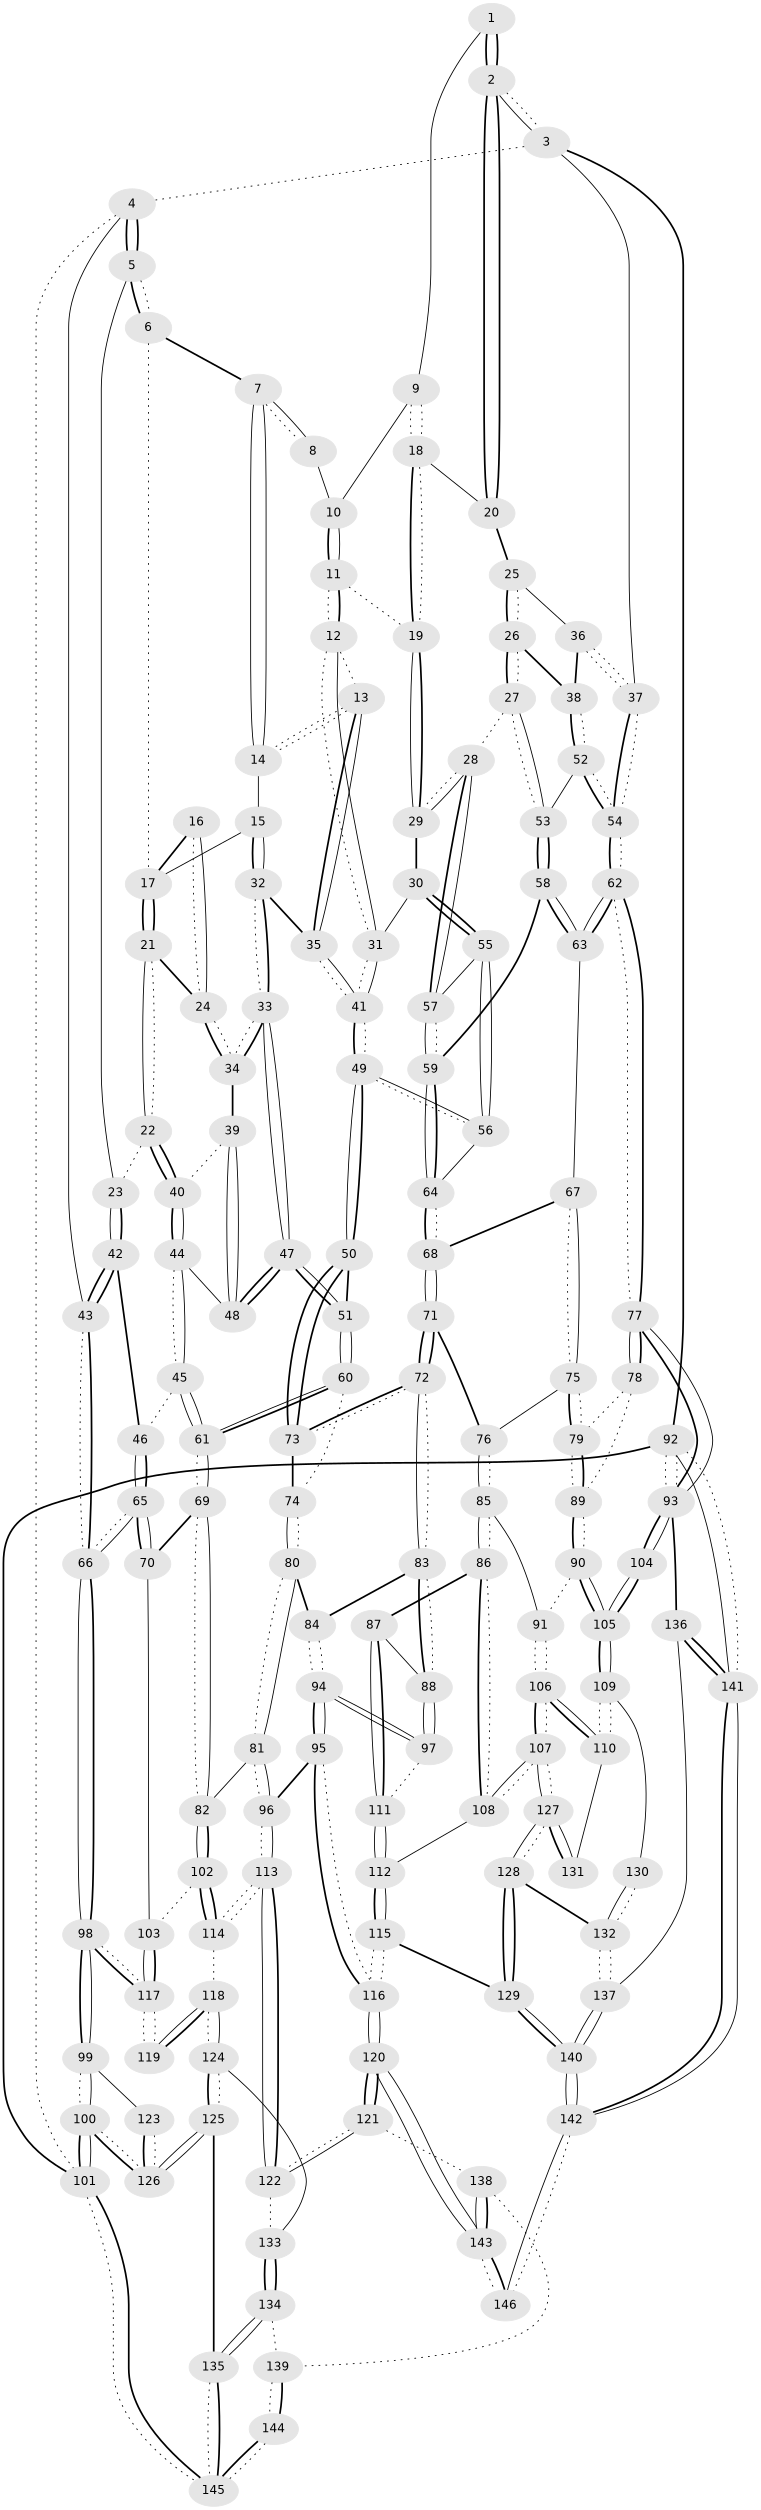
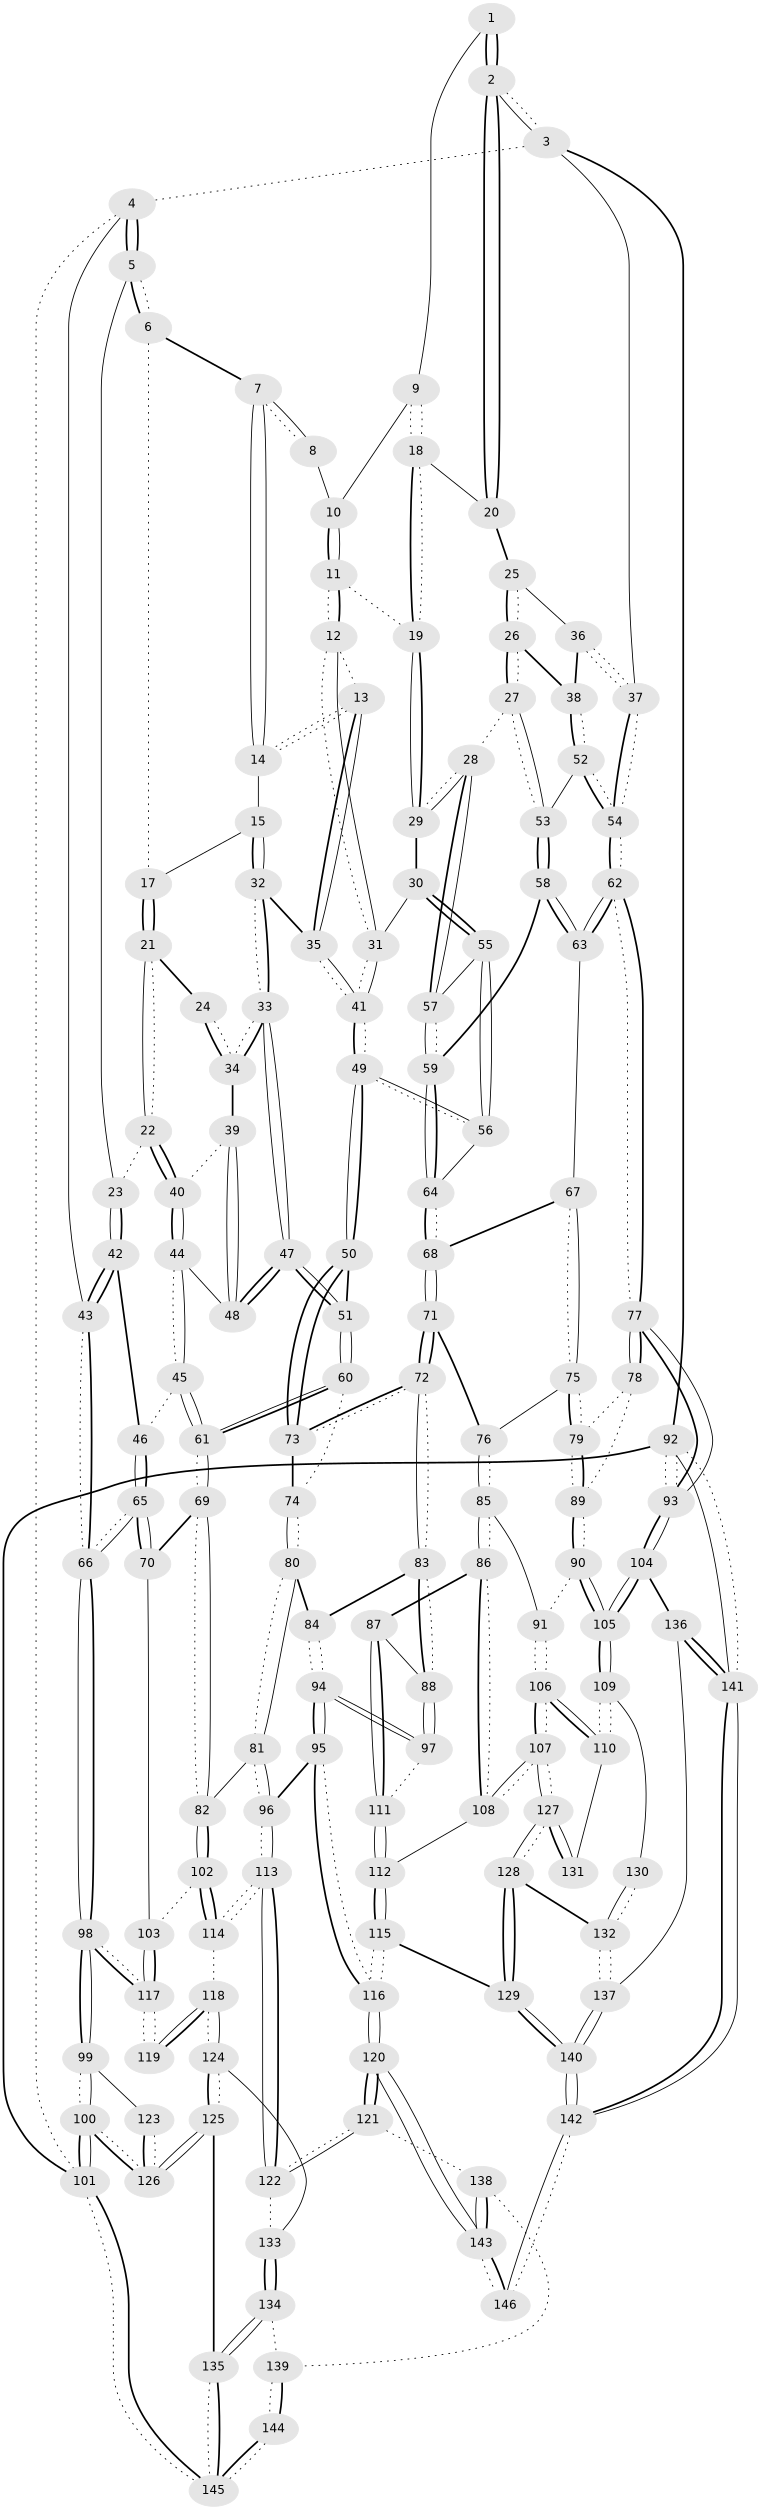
(197, 822) -> none
(675, 1564) -> (659, 1595)
